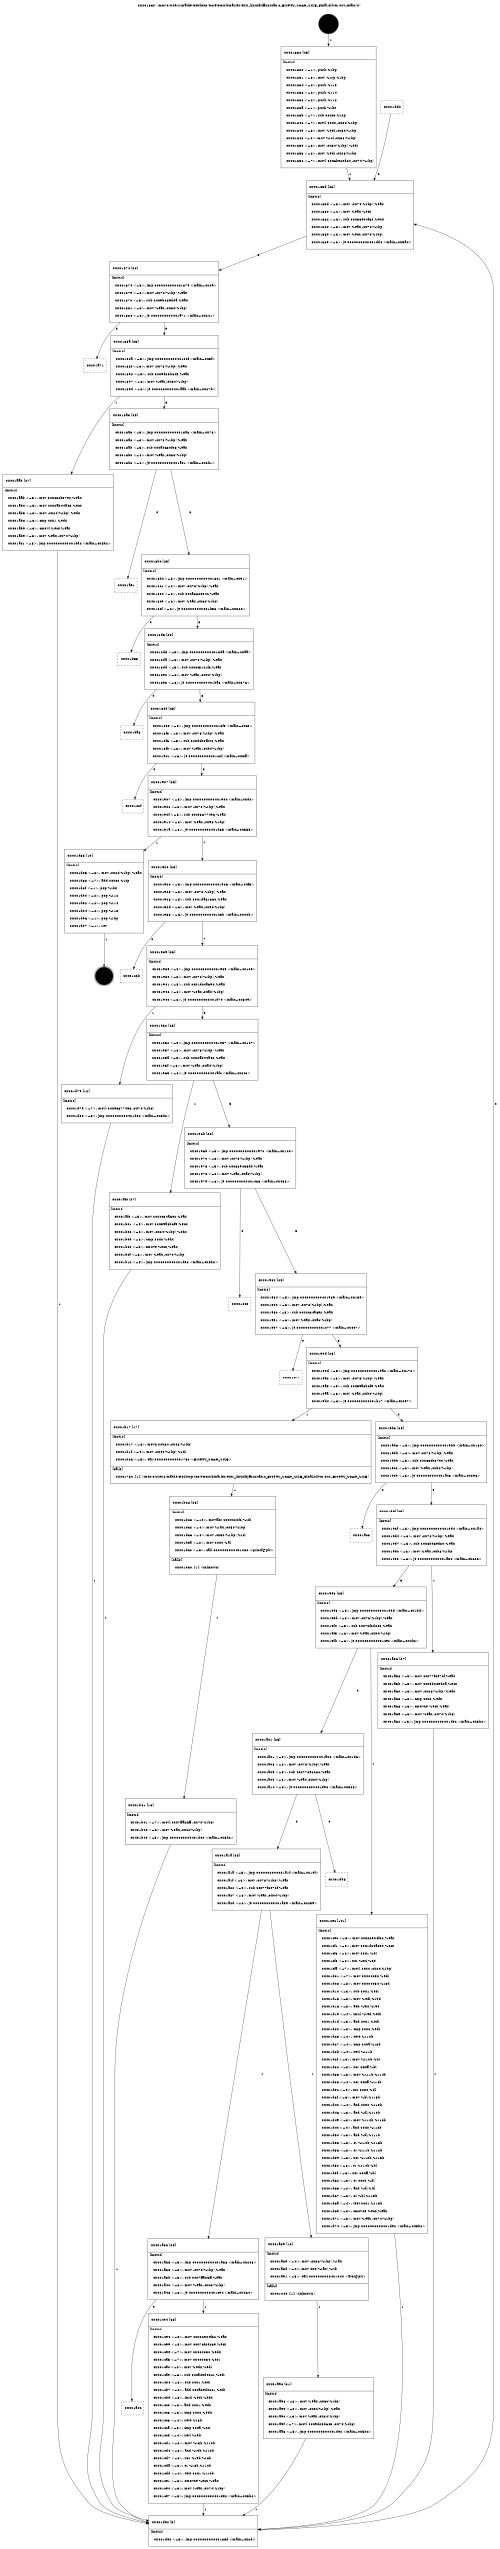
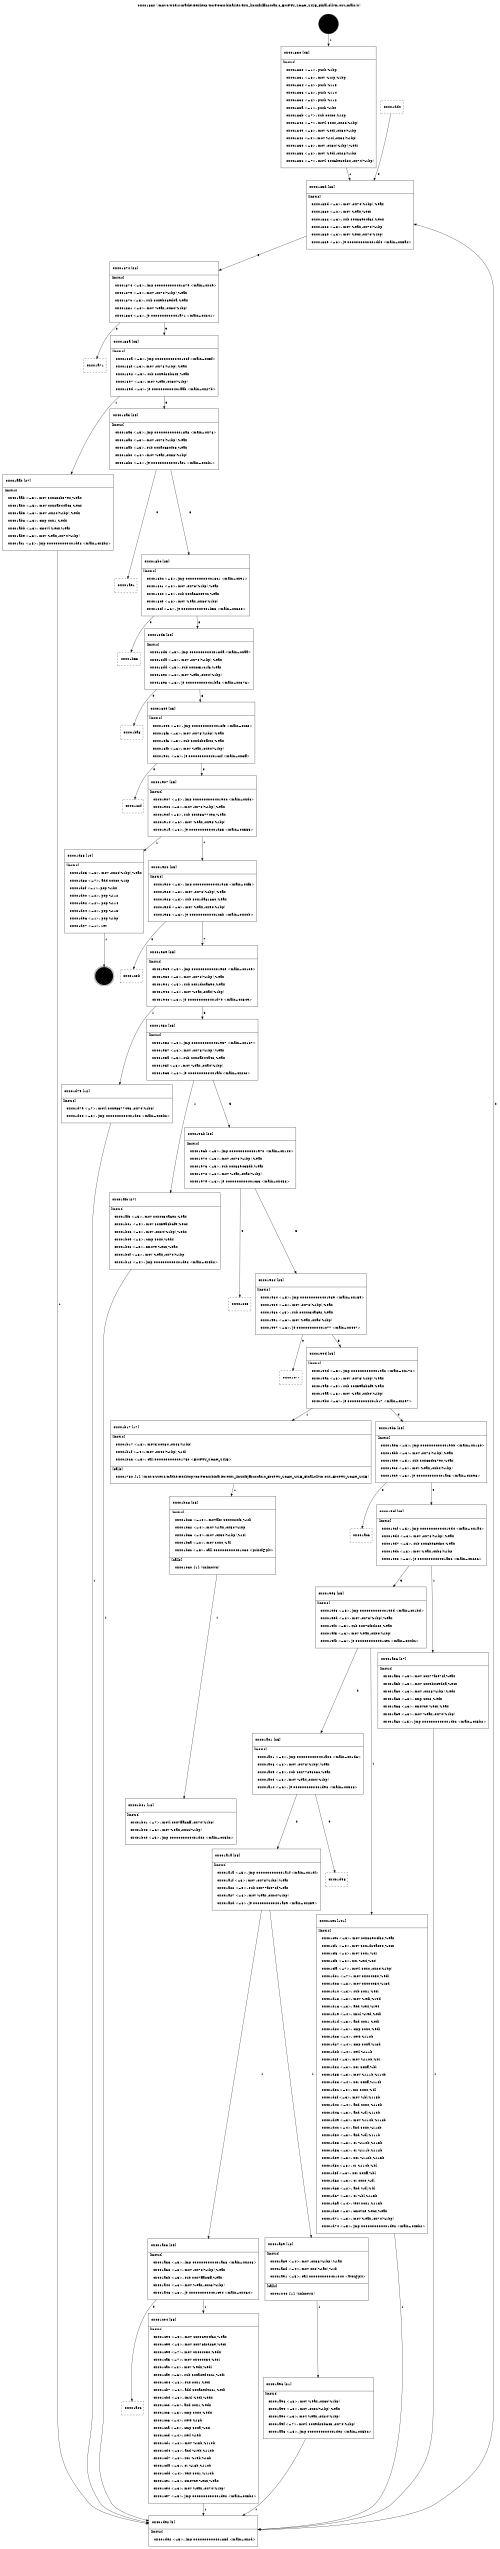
(115, 2187) -> none
